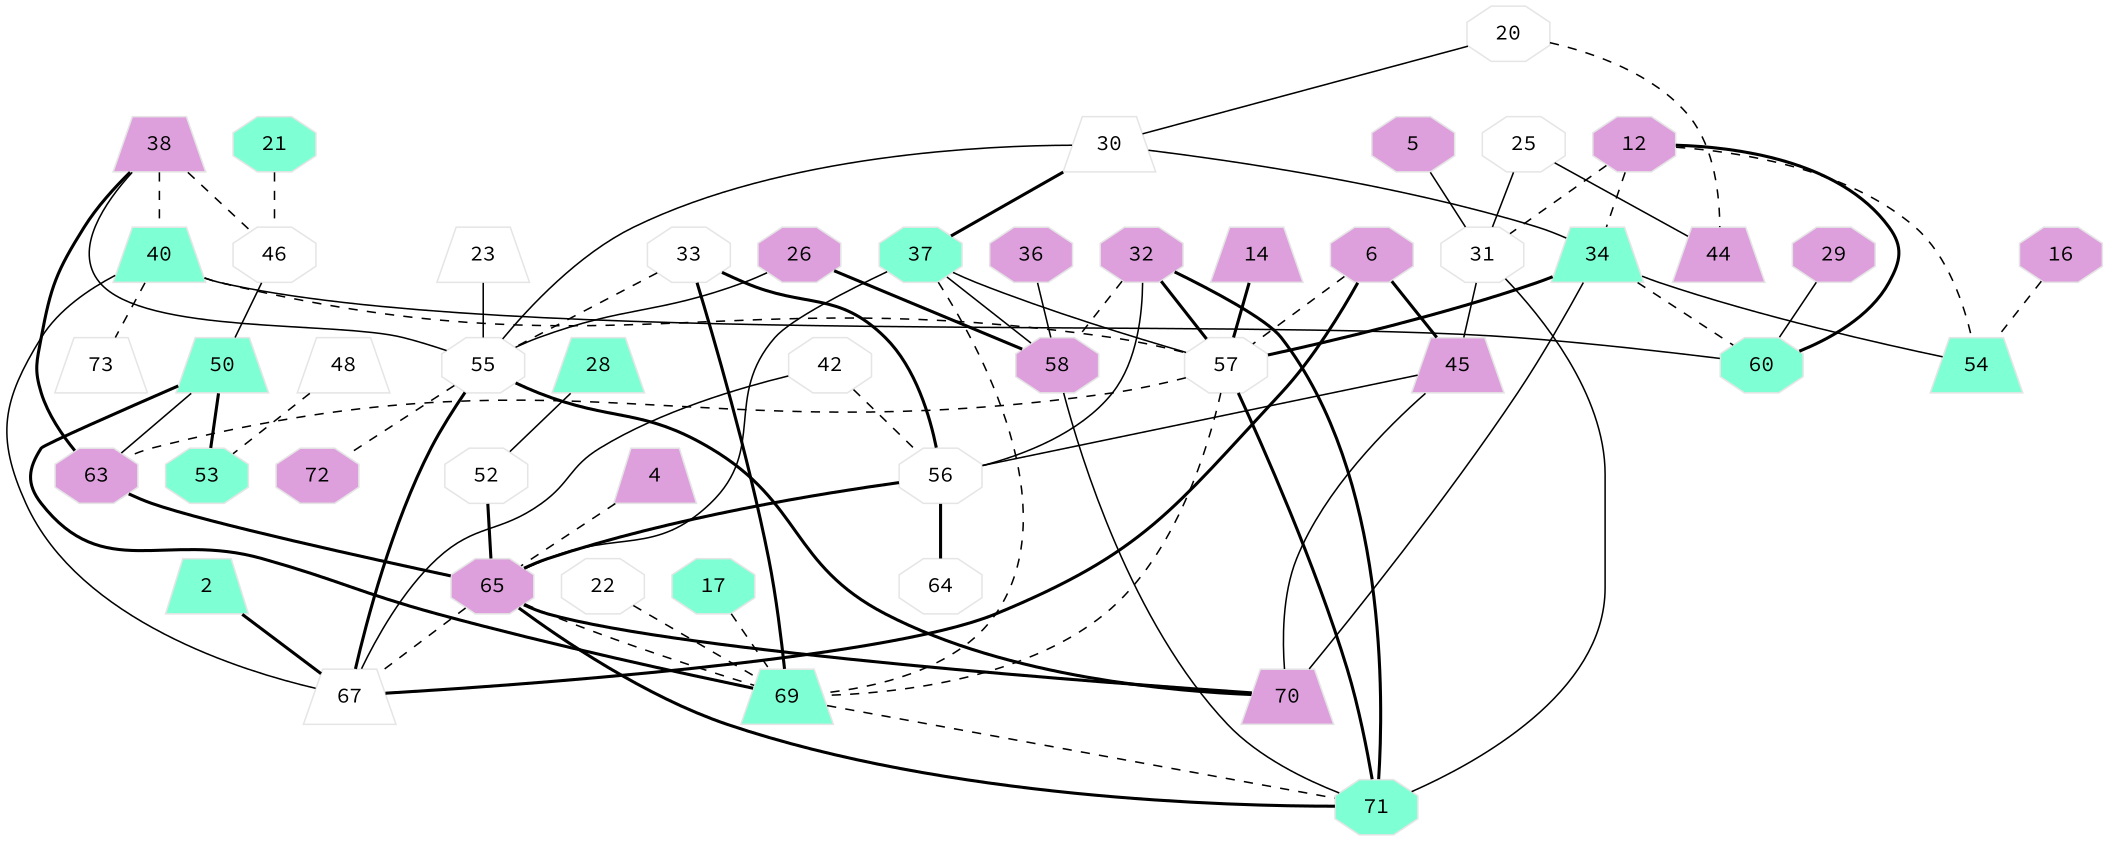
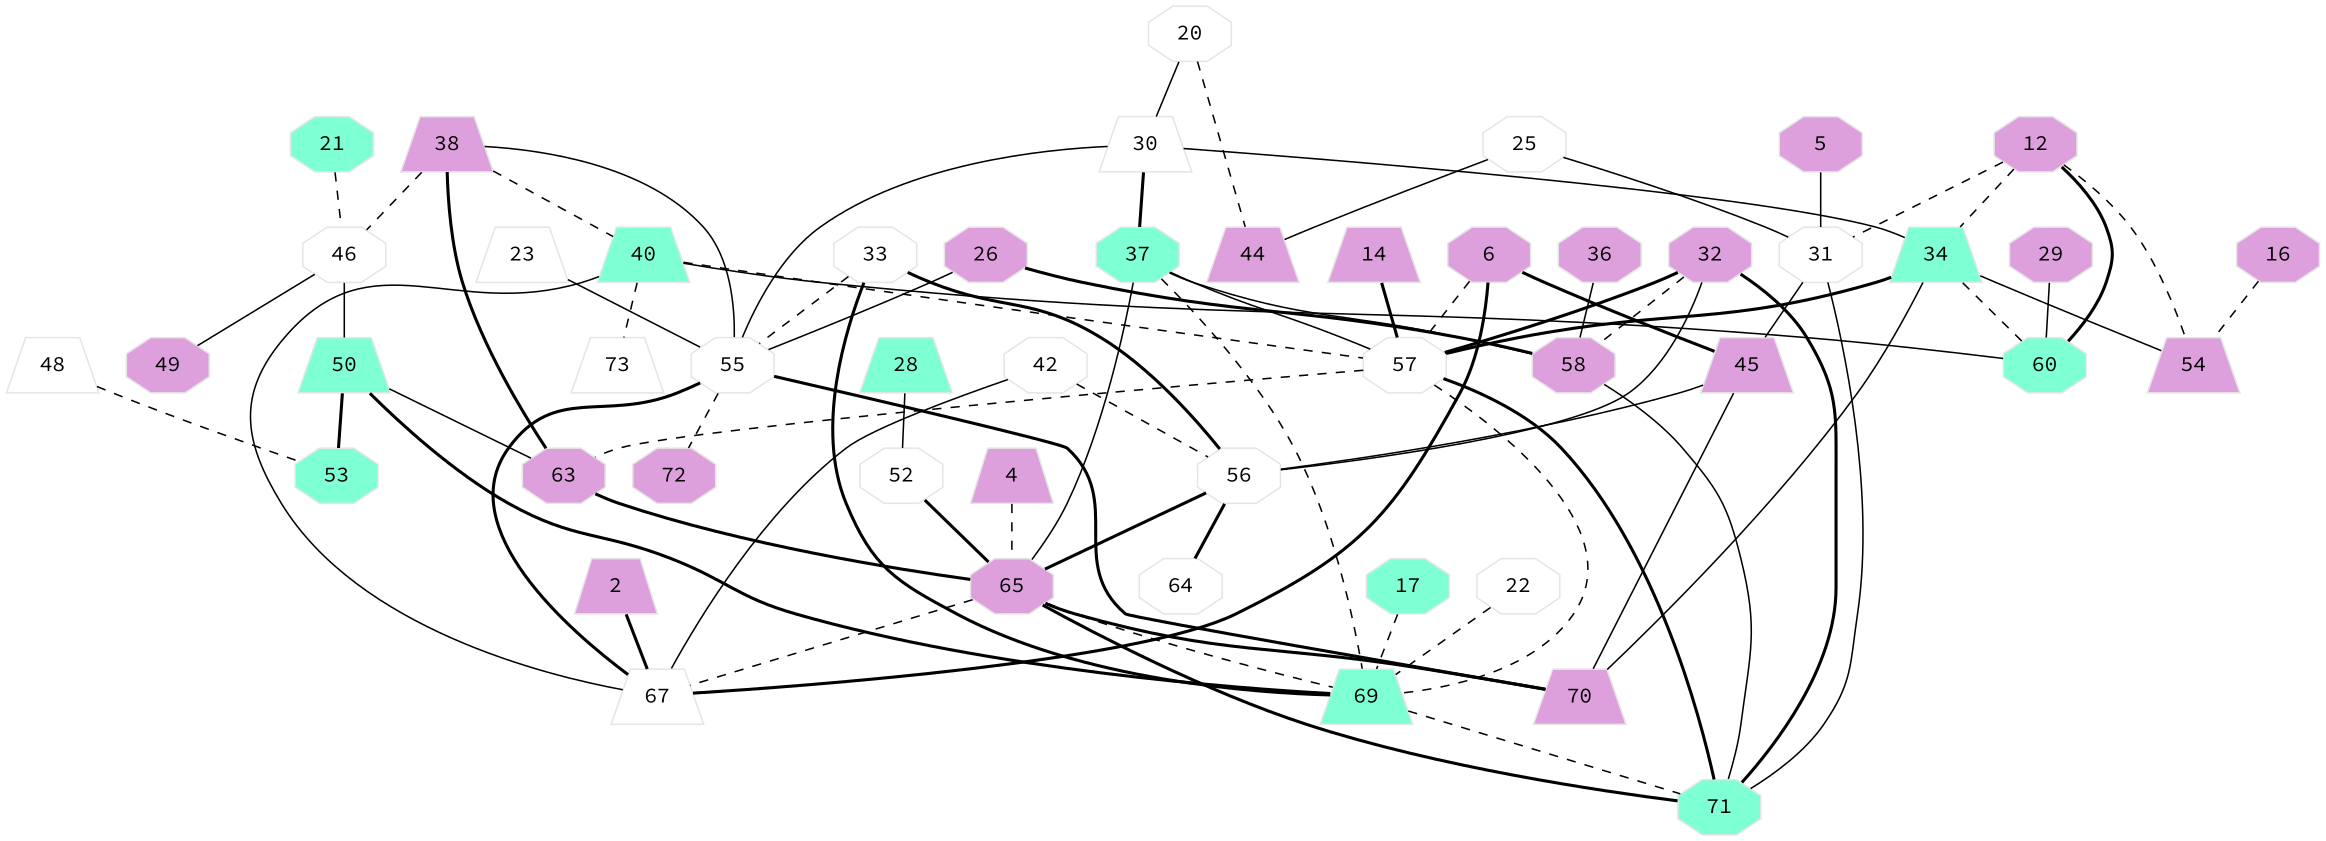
none -> (168, 365)
(1977, 365) -> (2194, 365)
(207, 586) -> (616, 586)
